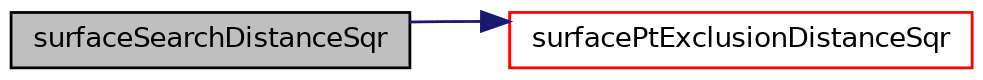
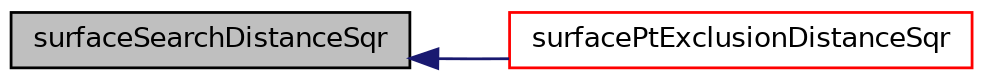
(446, 22) -> (474, 59)
